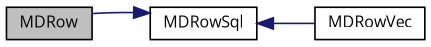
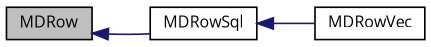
(113, 13) -> (129, 34)
